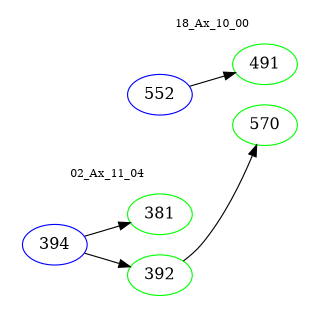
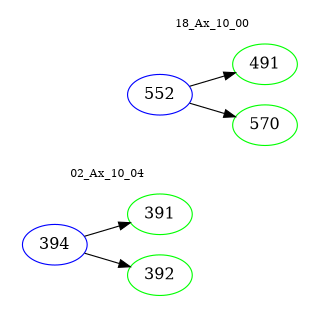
(107, 174) -> (107, 174)
(224, 212) -> (207, 108)
(160, 214) -> (160, 214)
